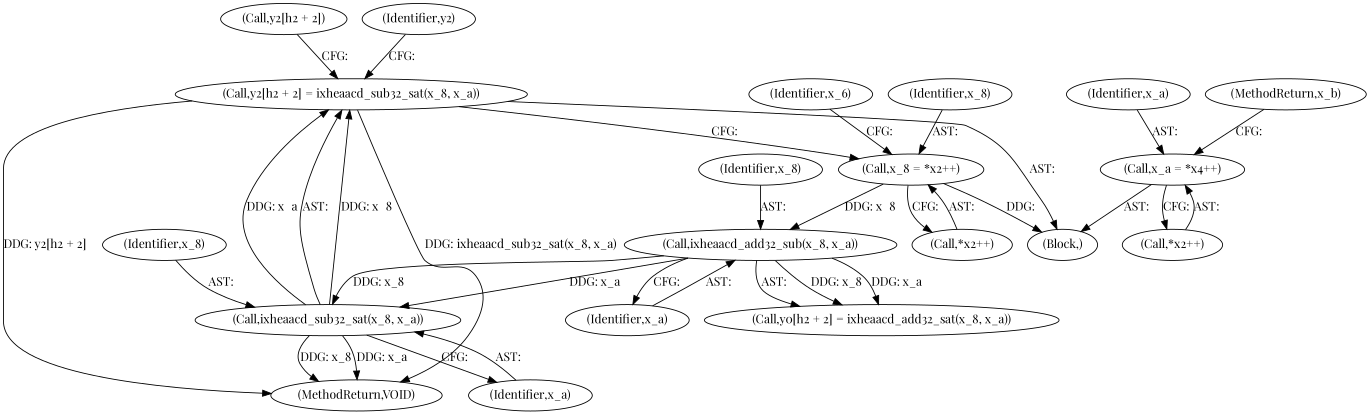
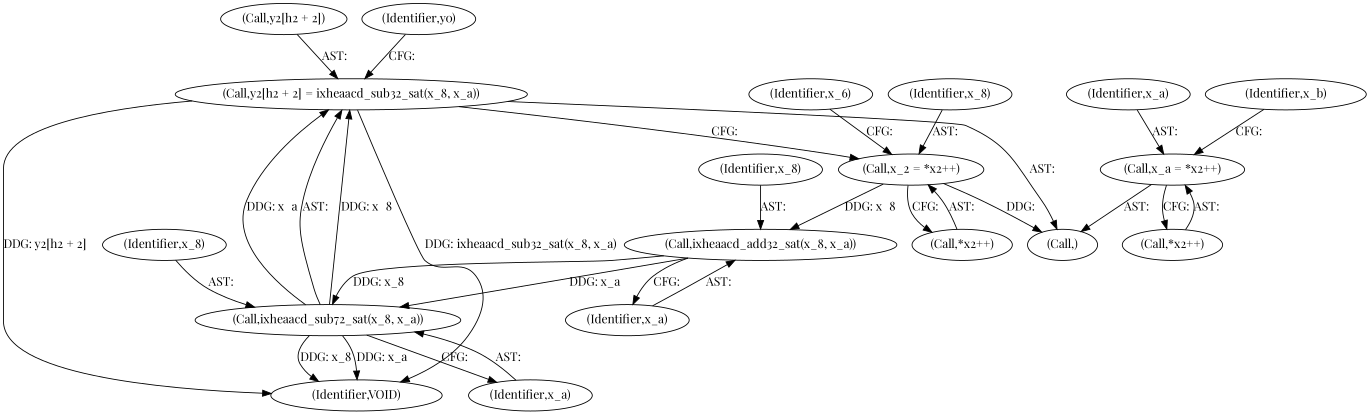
(419, 19) -> (419, 19)
(337, 57) -> (337, 57)
(1286, 94) -> (1286, 94)
(911, 170) -> (911, 170)
(1172, 170) -> (1172, 170)
(761, 245) -> (761, 245)
(1063, 245) -> (1063, 245)
(328, 320) -> (328, 320)
(882, 320) -> none
(356, 395) -> (356, 395)
